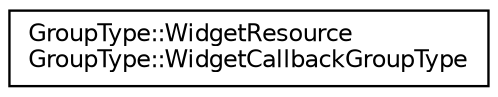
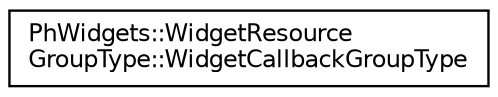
(249, 48) -> (249, 48)
